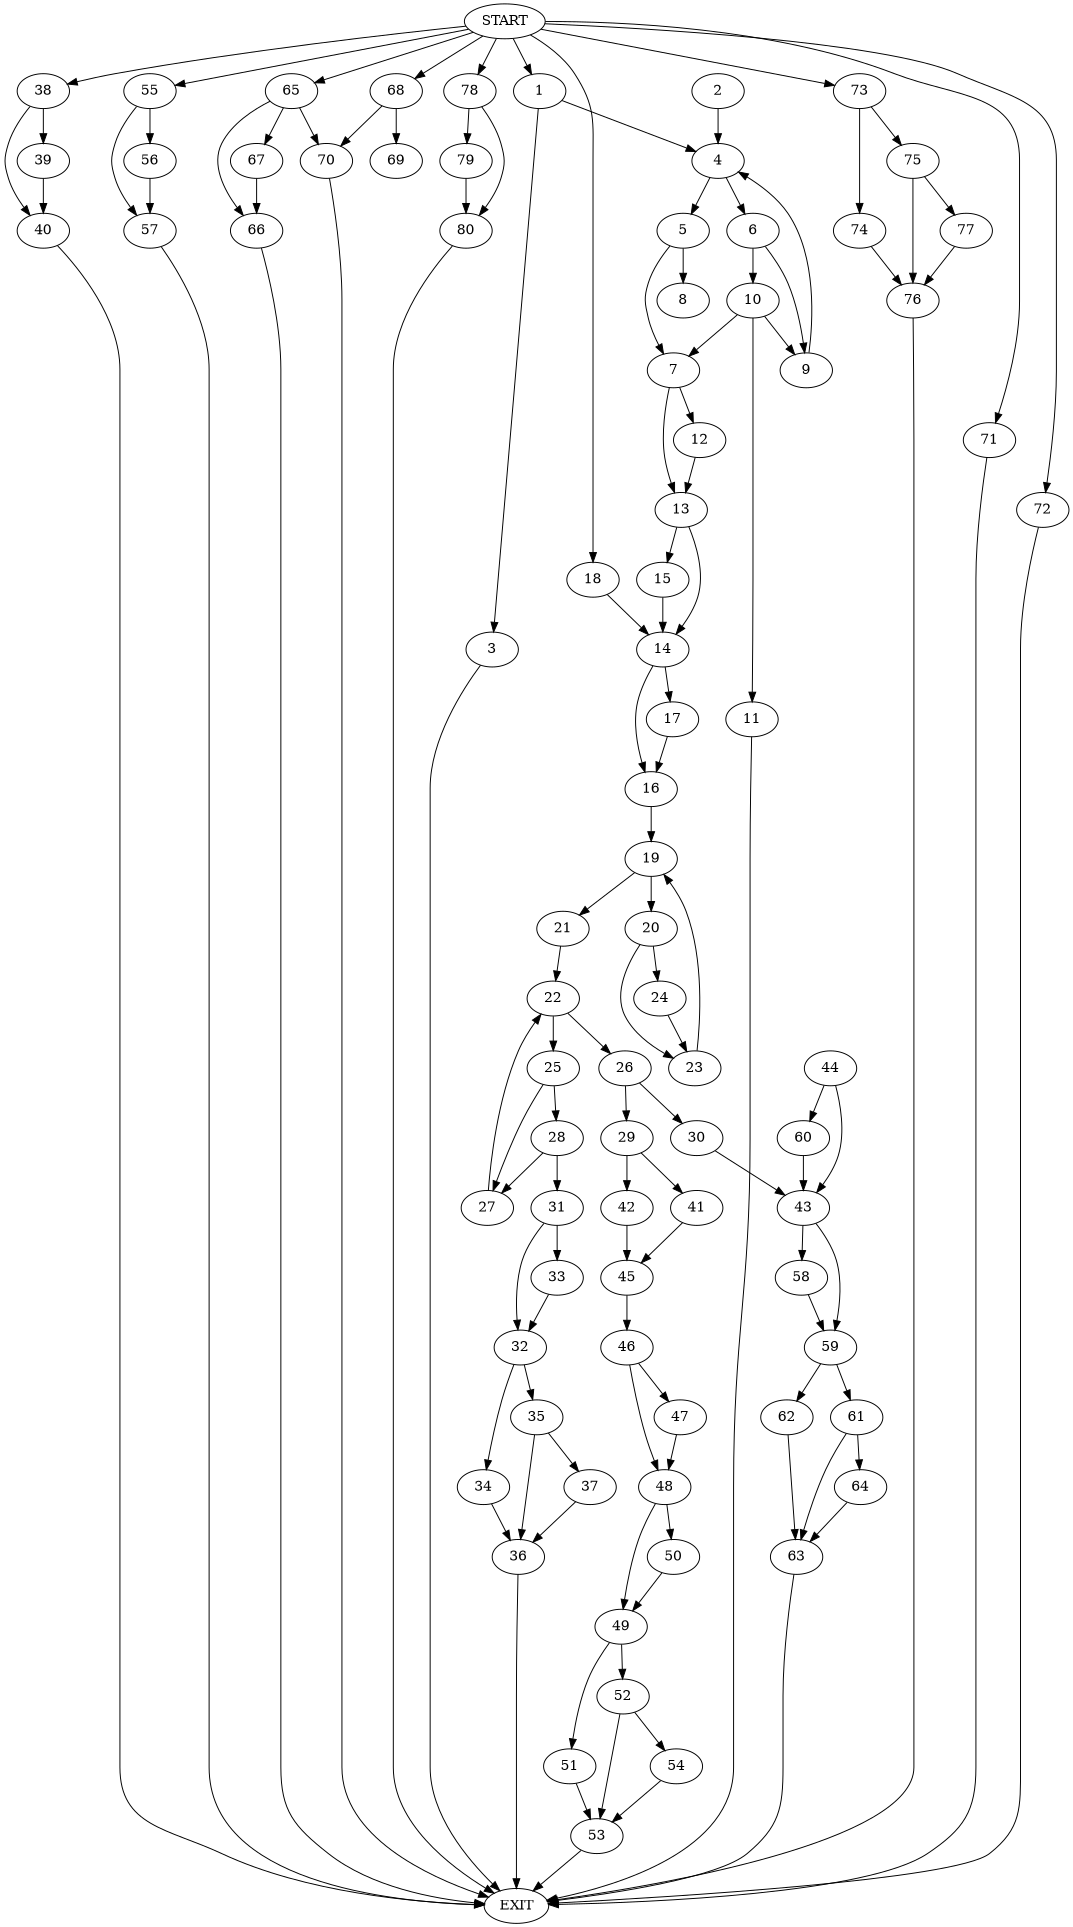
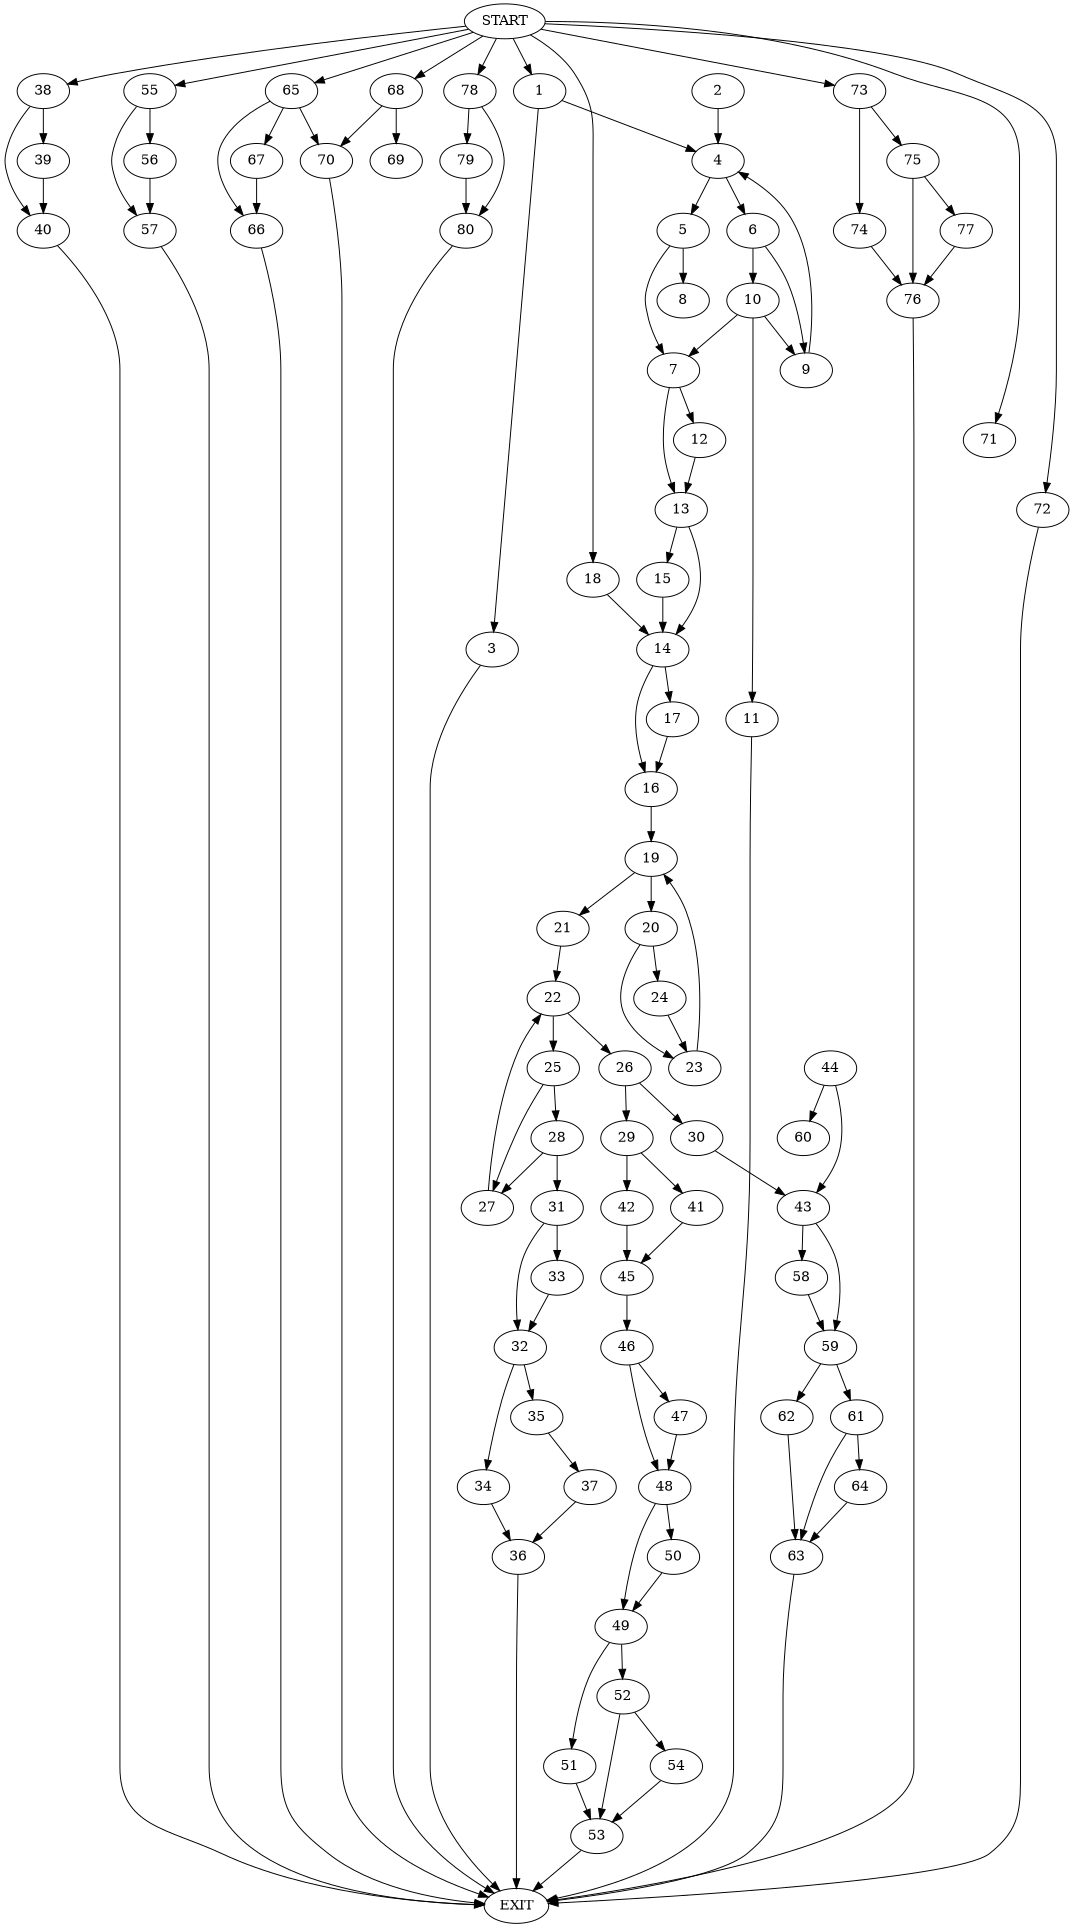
(803, 1168) -> none
(976, 1352) -> none
(528, 1482) -> none
